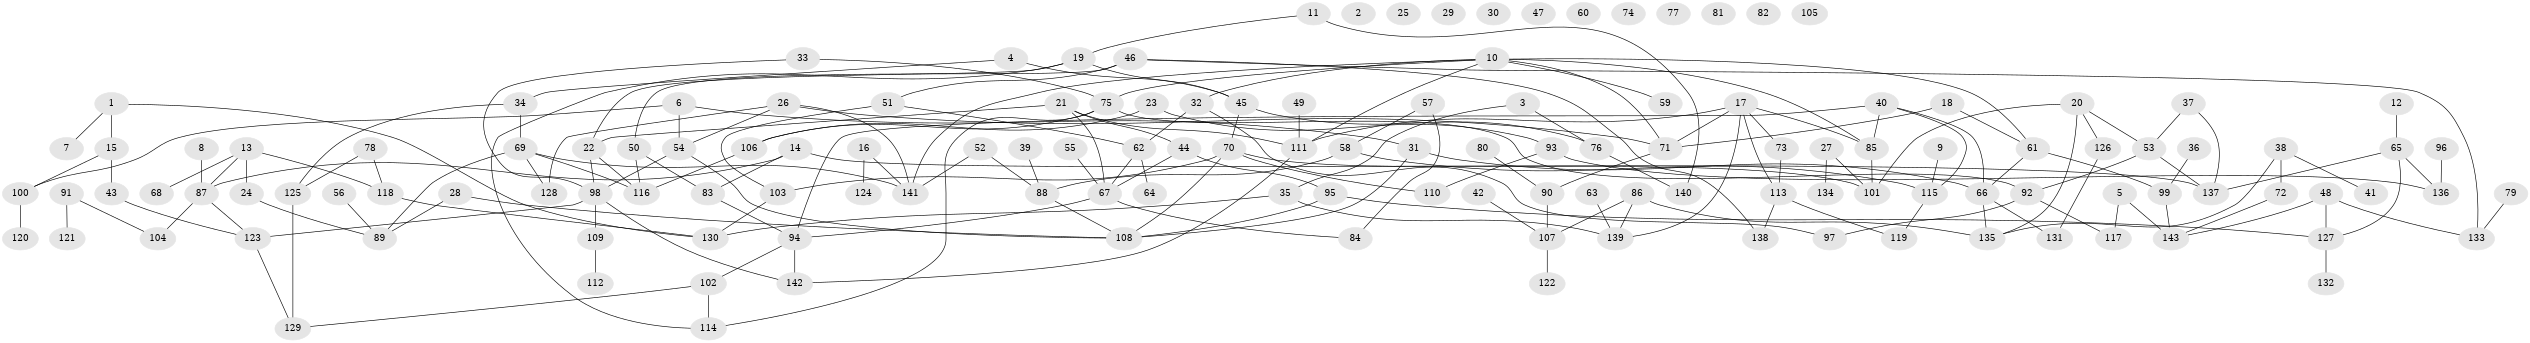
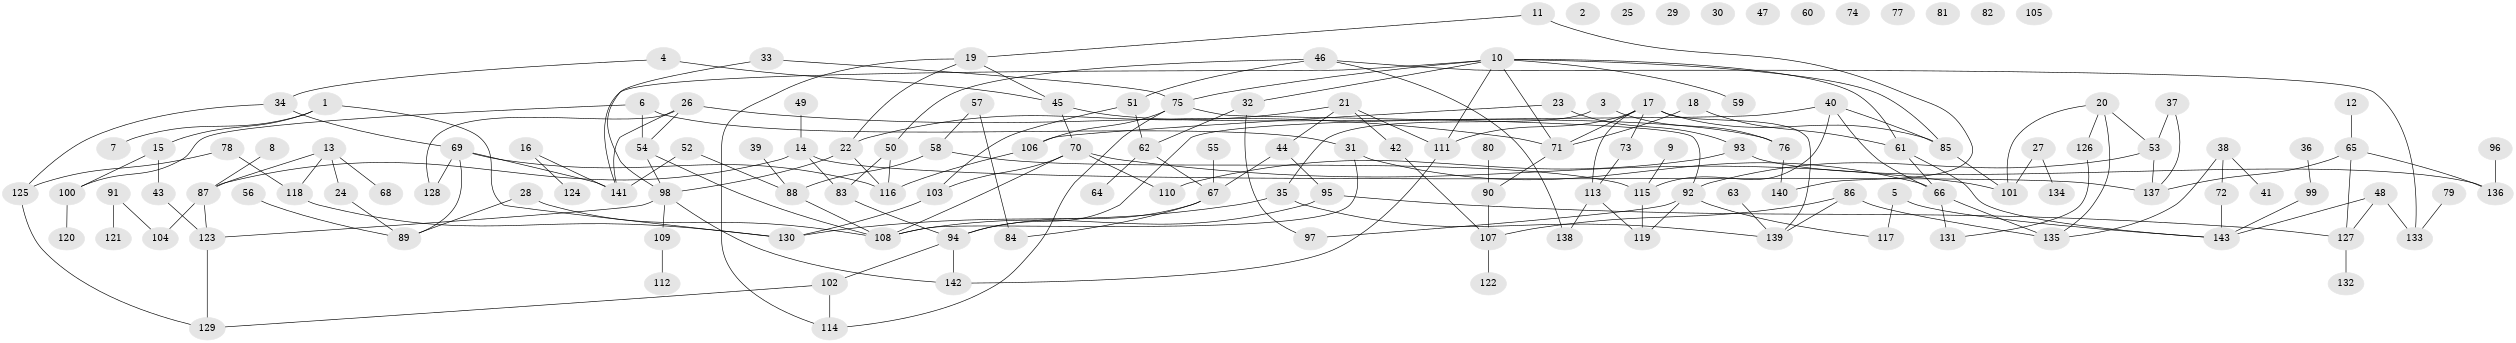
(1299, 126) -> (801, 126)
(1096, 144) -> (1375, 130)
(2090, 165) -> (2005, 212)
none -> (1660, 221)
